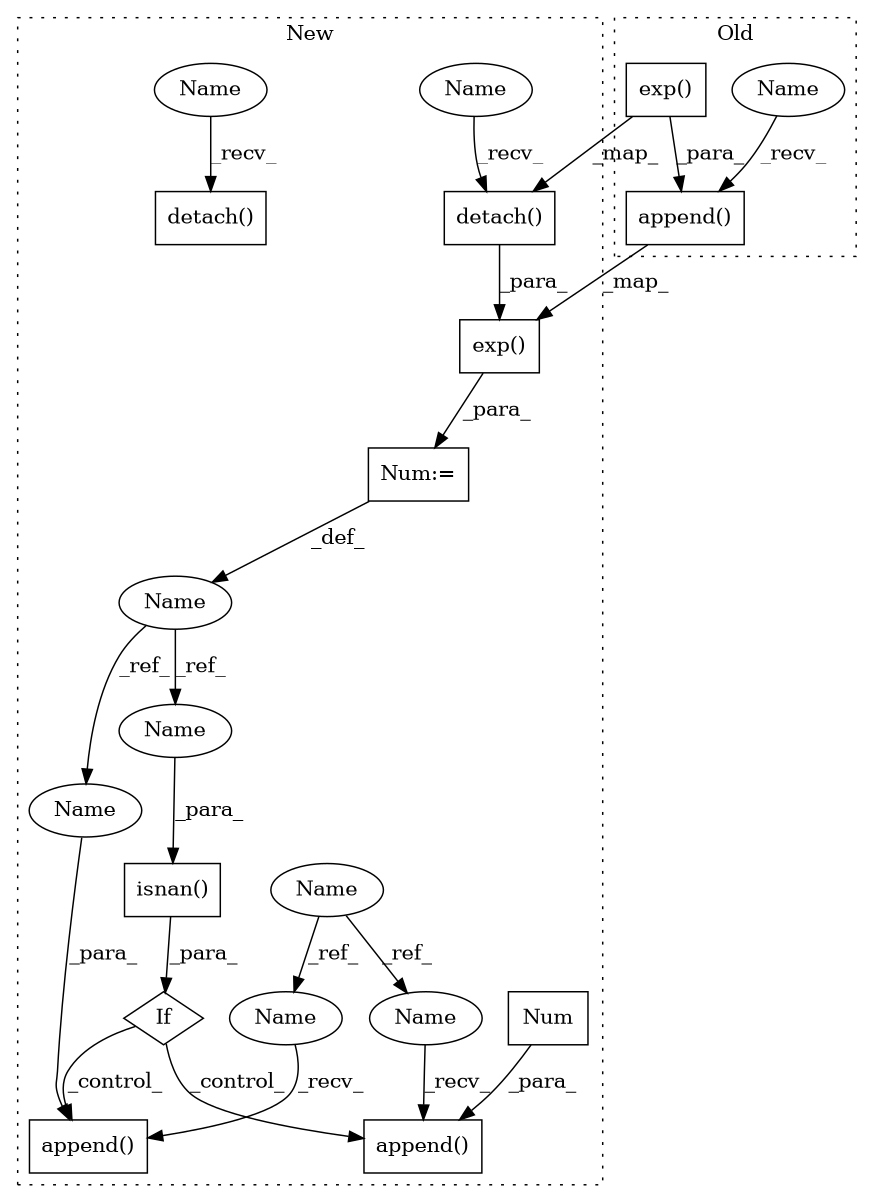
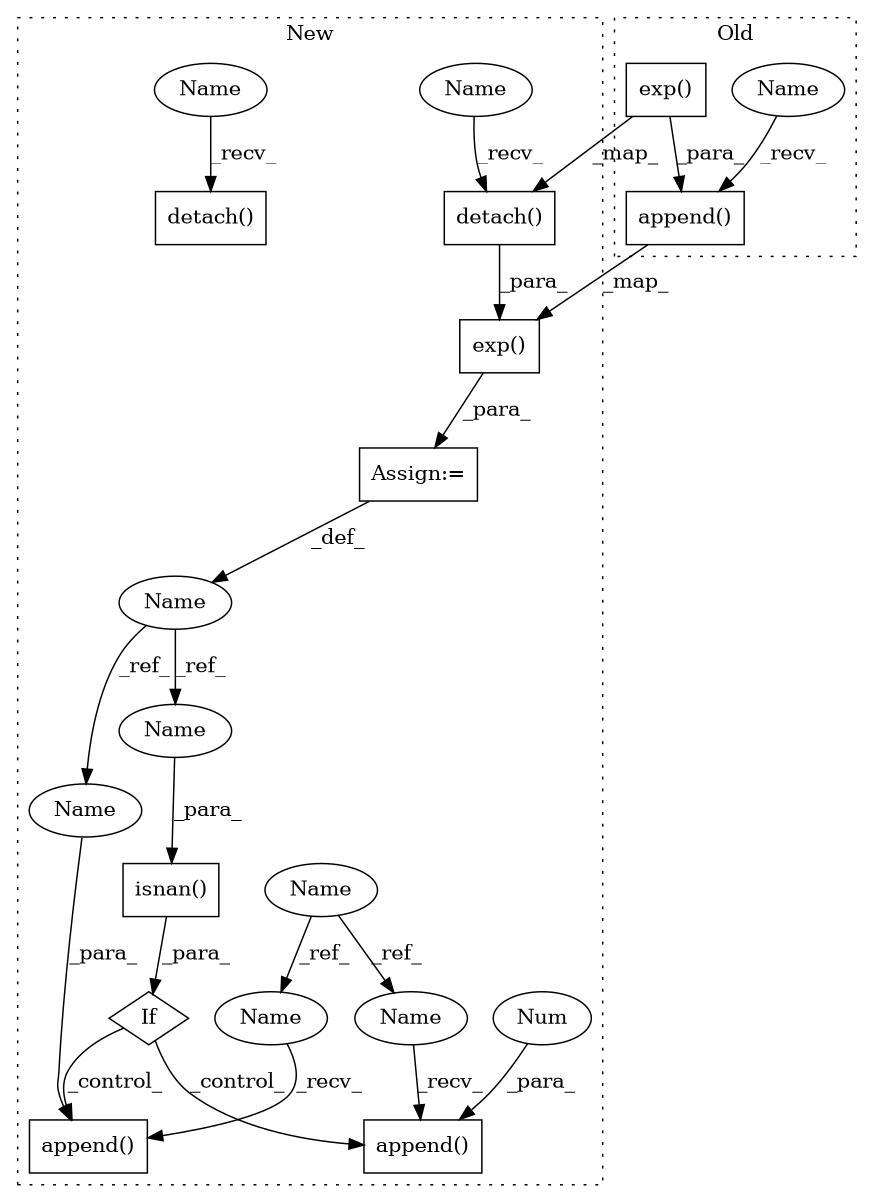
(419, 475) -> (419, 475)
(548, 1018) -> (542, 1018)
